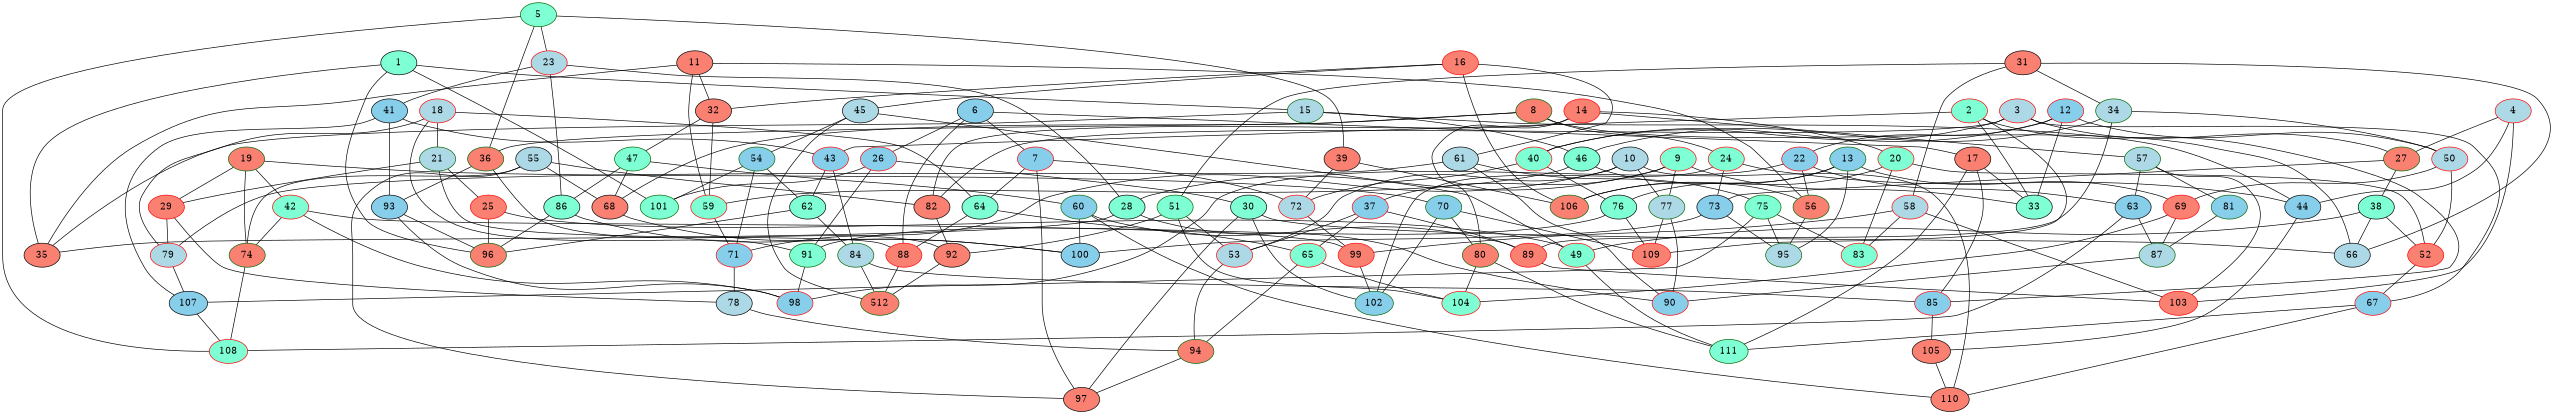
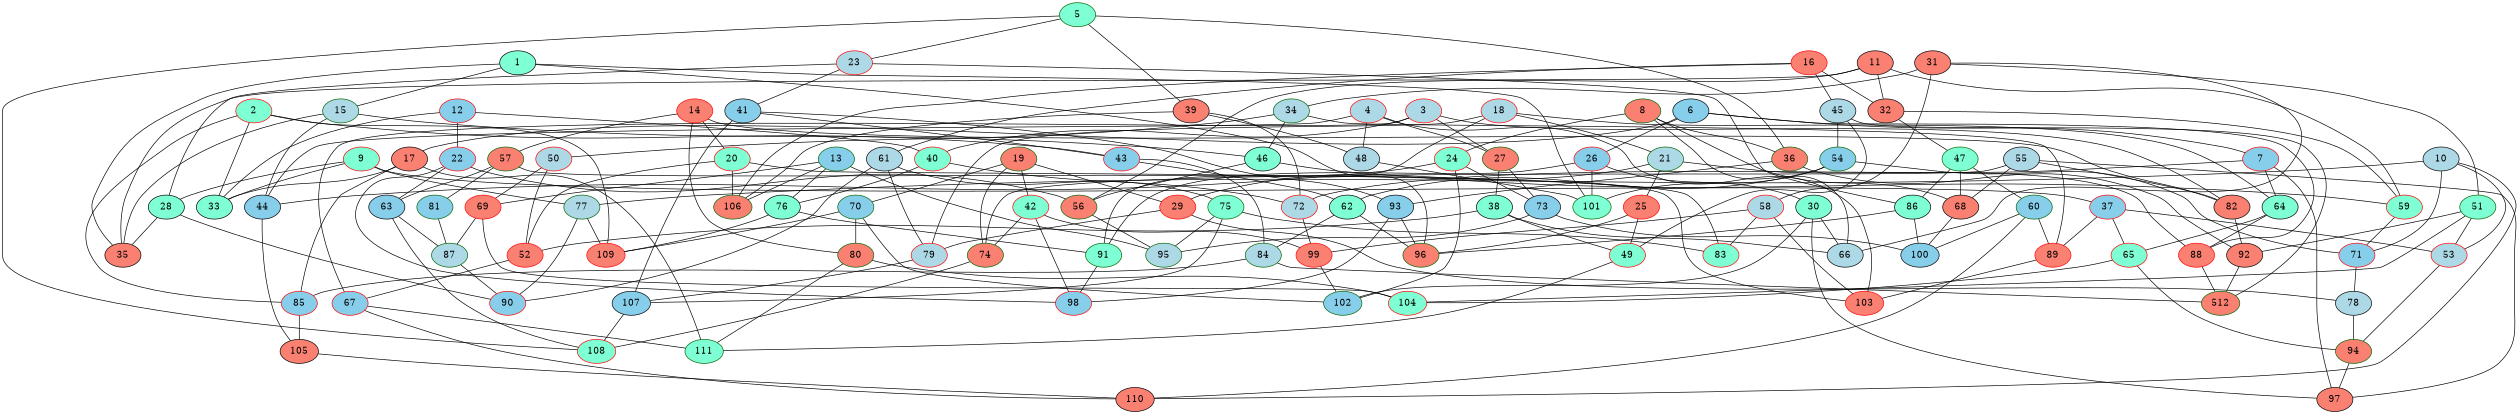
(2321, 133) -> none
none -> (1361, 159)
(2142, 159) -> (506, 159)
